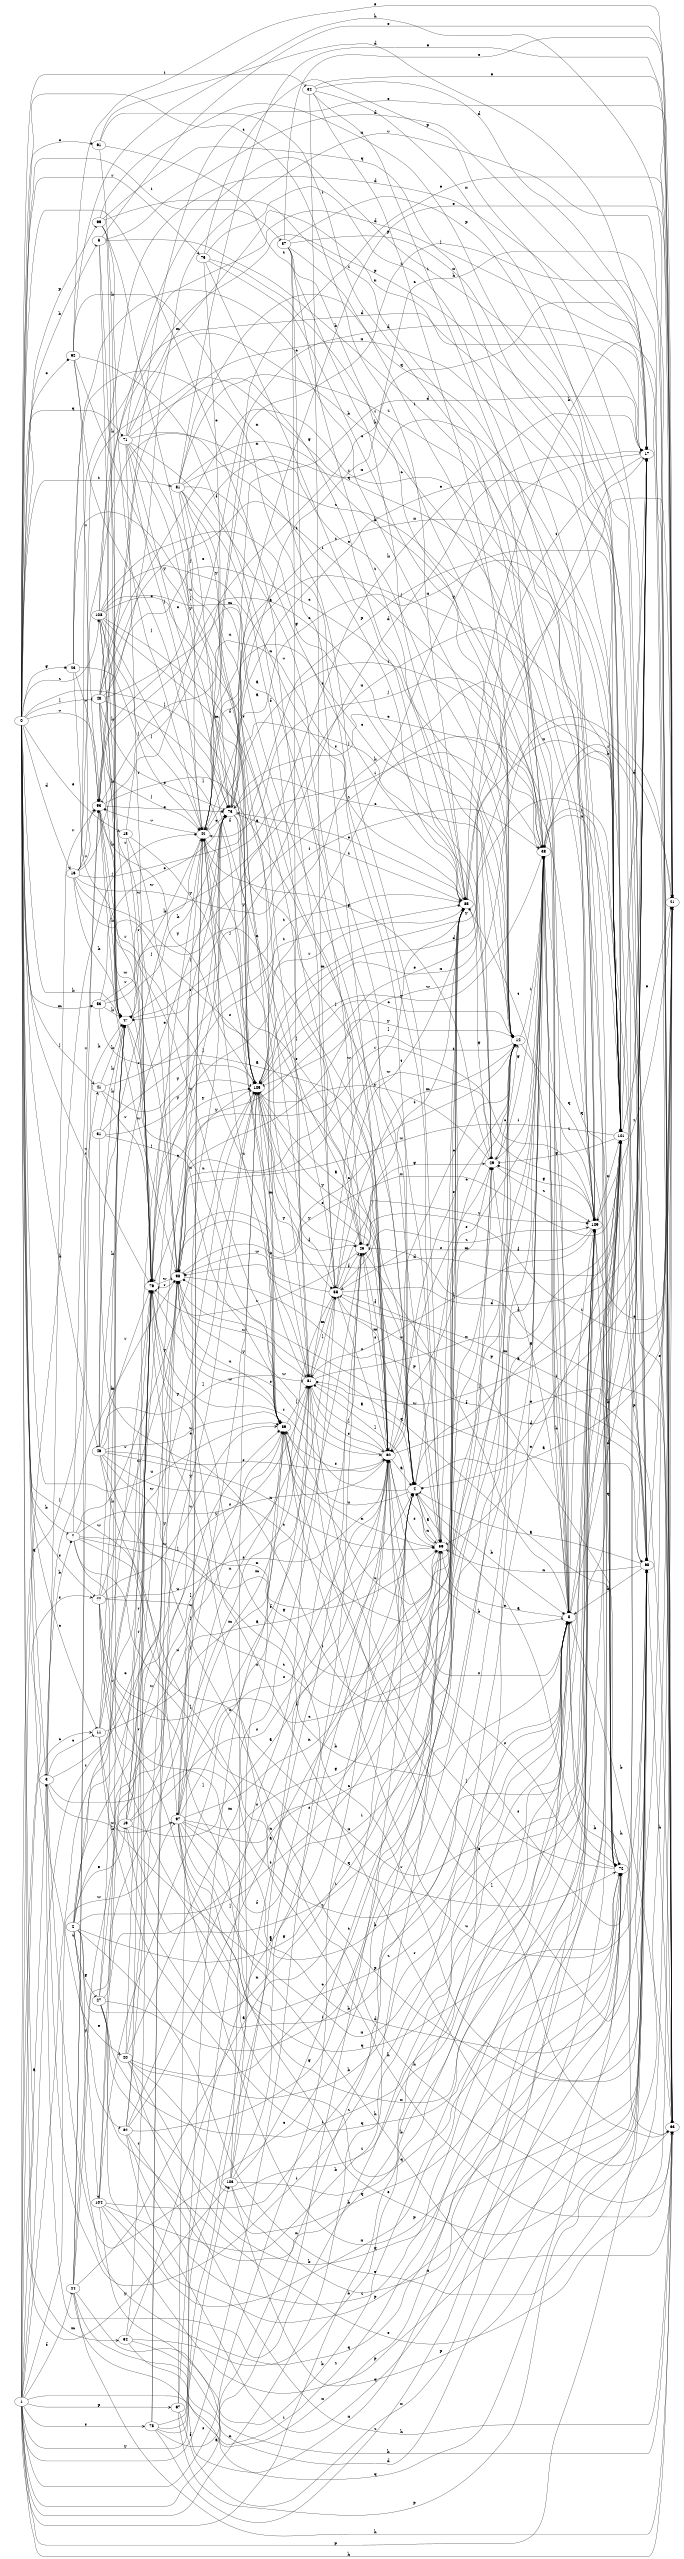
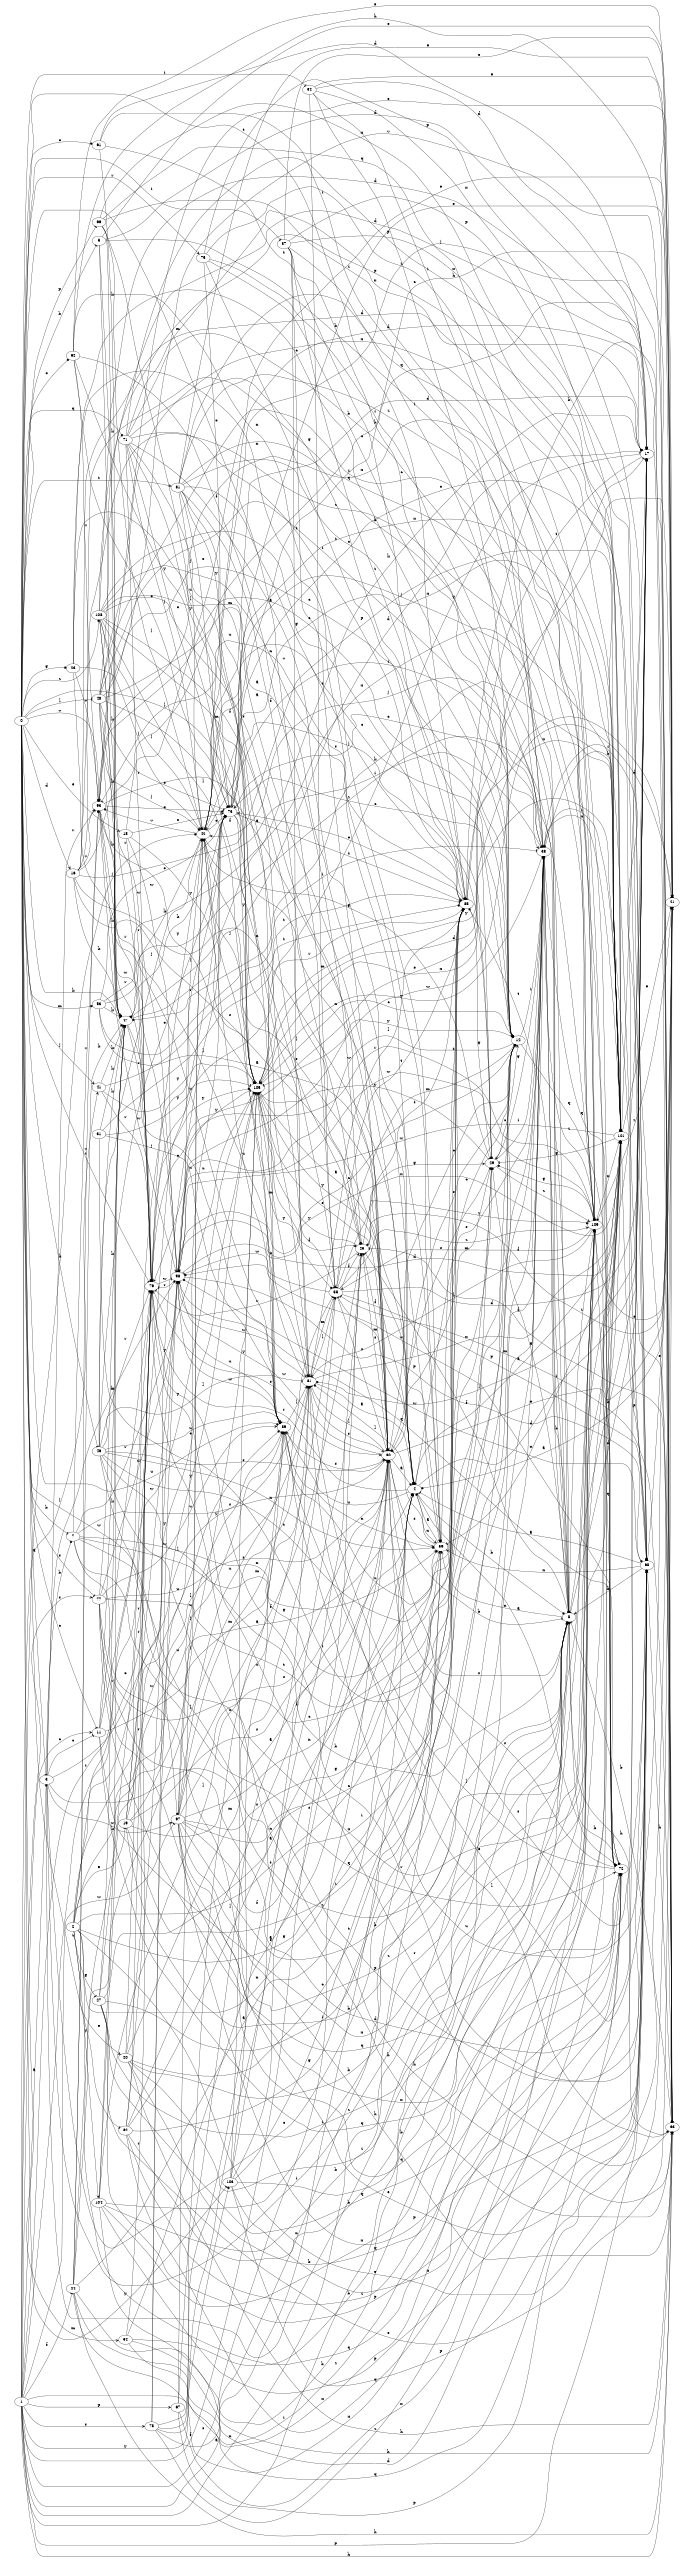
none -> (176, 823)
(312, 854) -> (279, 915)
(336, 1004) -> (336, 1004)
